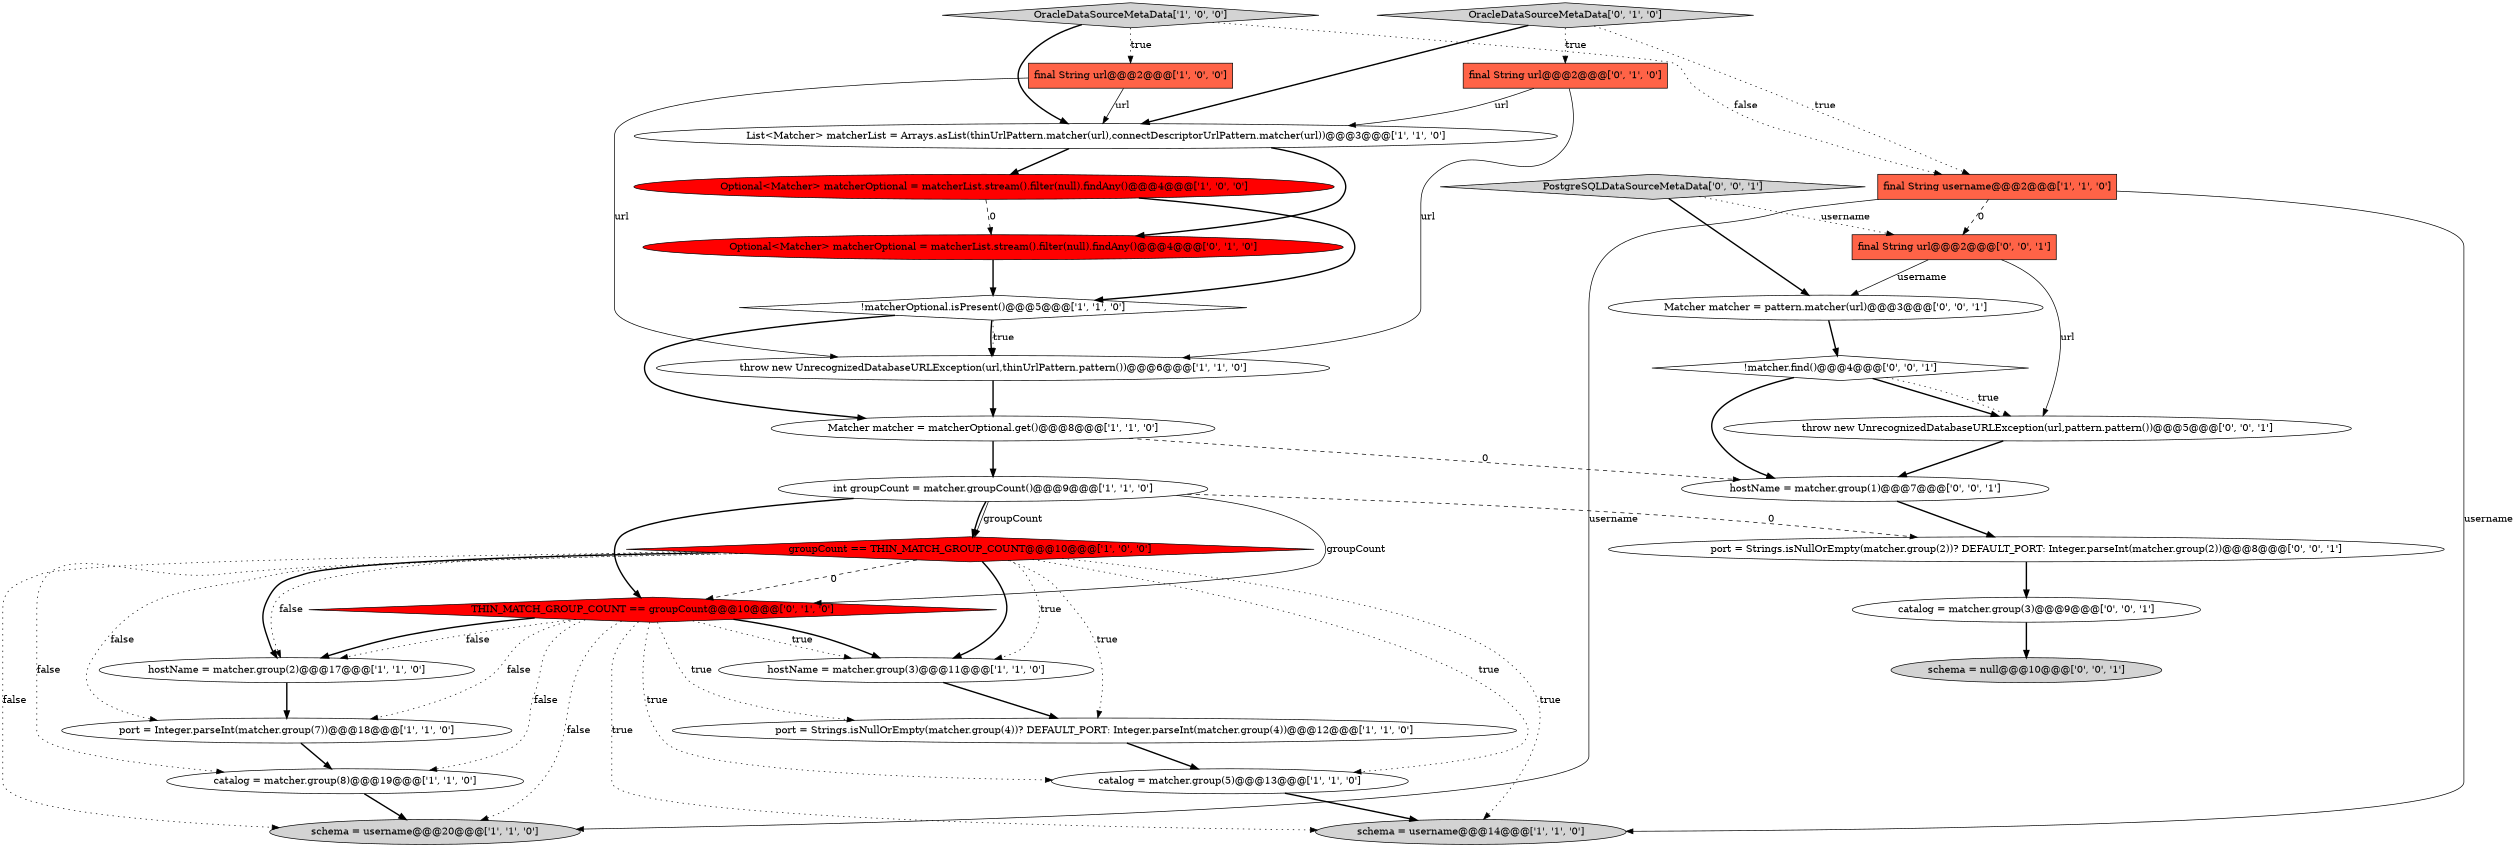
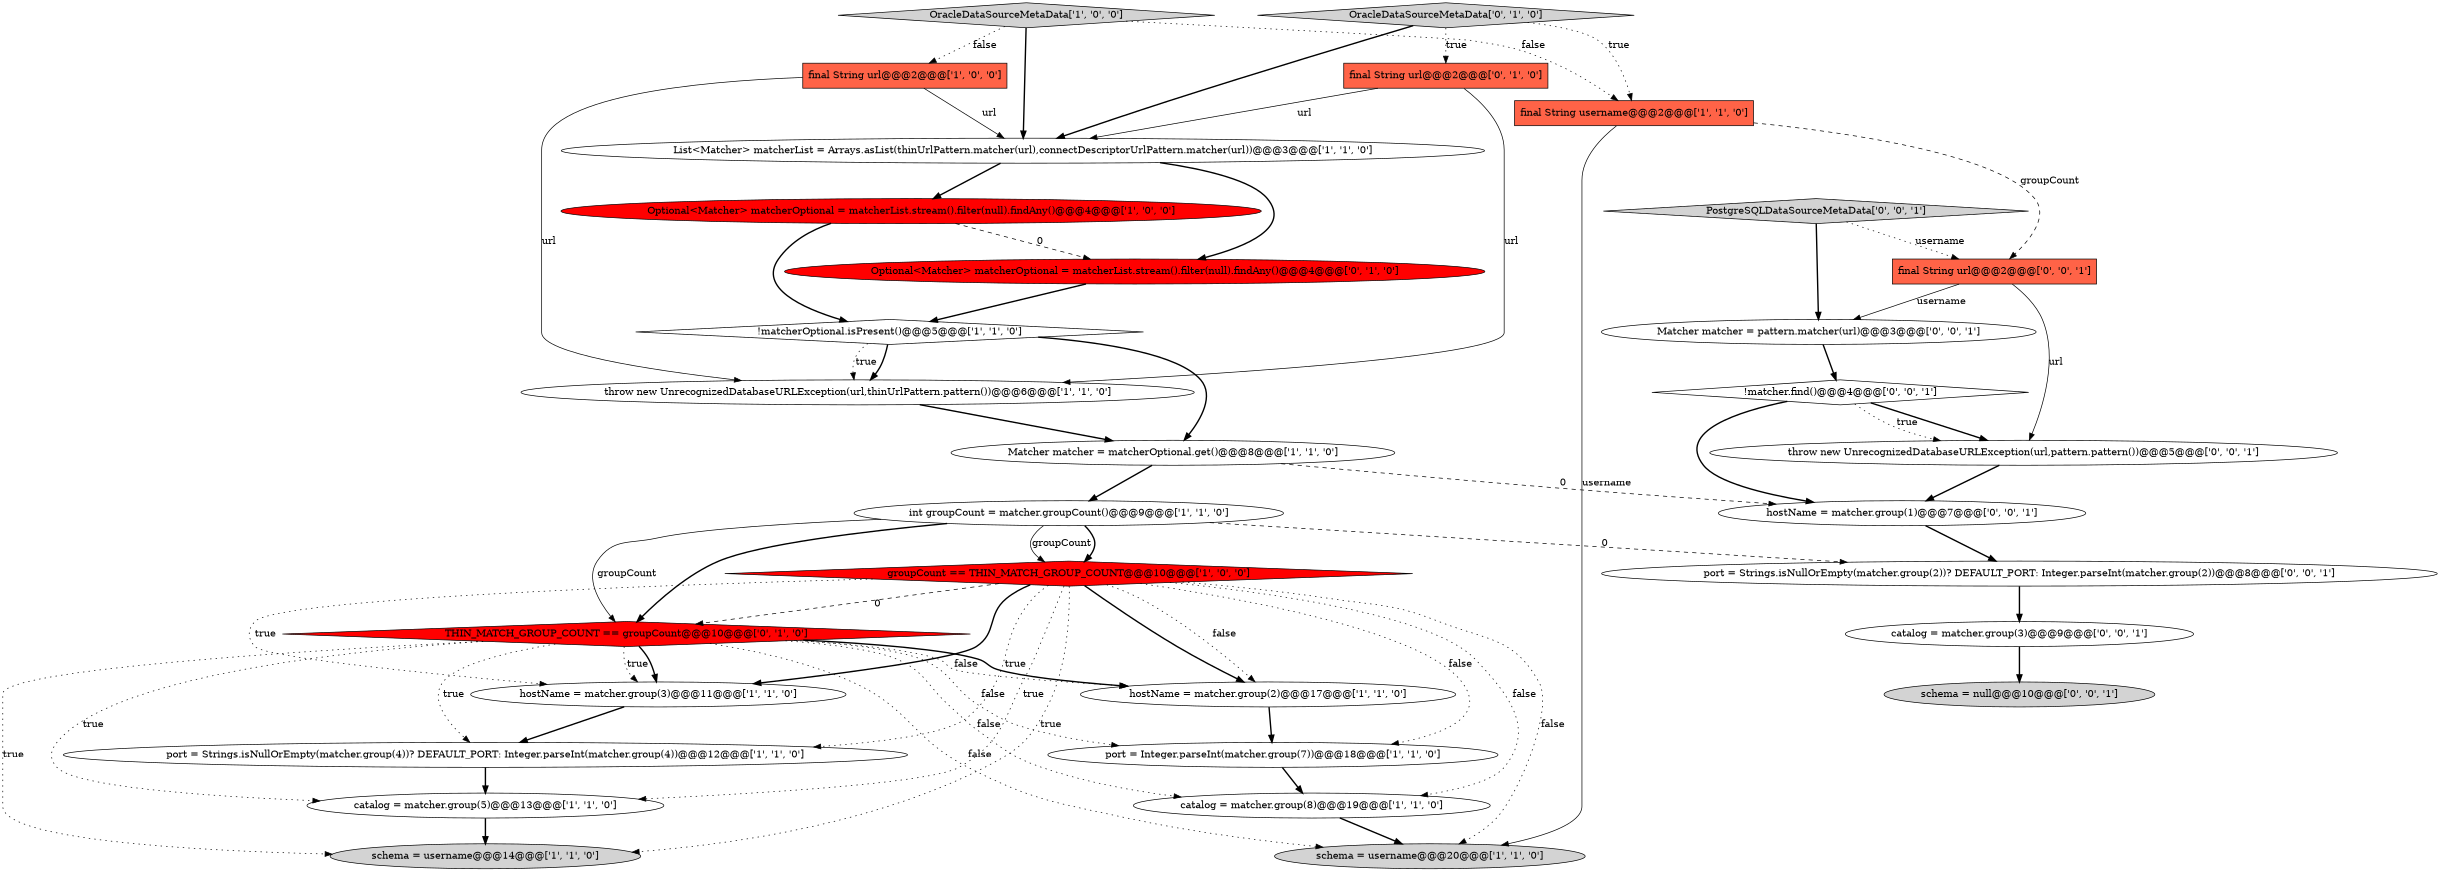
(1141, 45) -> (985, 45)
(1981, 217) -> (2050, 181)
(2464, 754) -> none
